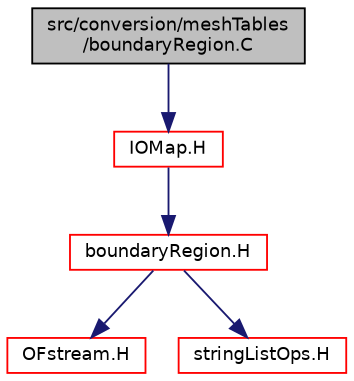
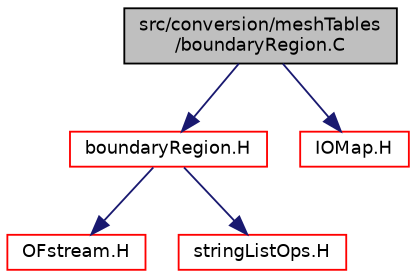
(169, 191) -> (216, 90)
